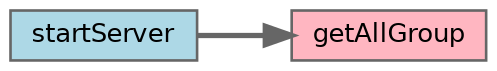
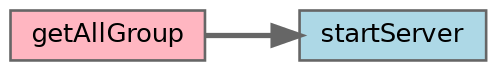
(231, 35) -> (239, 35)
